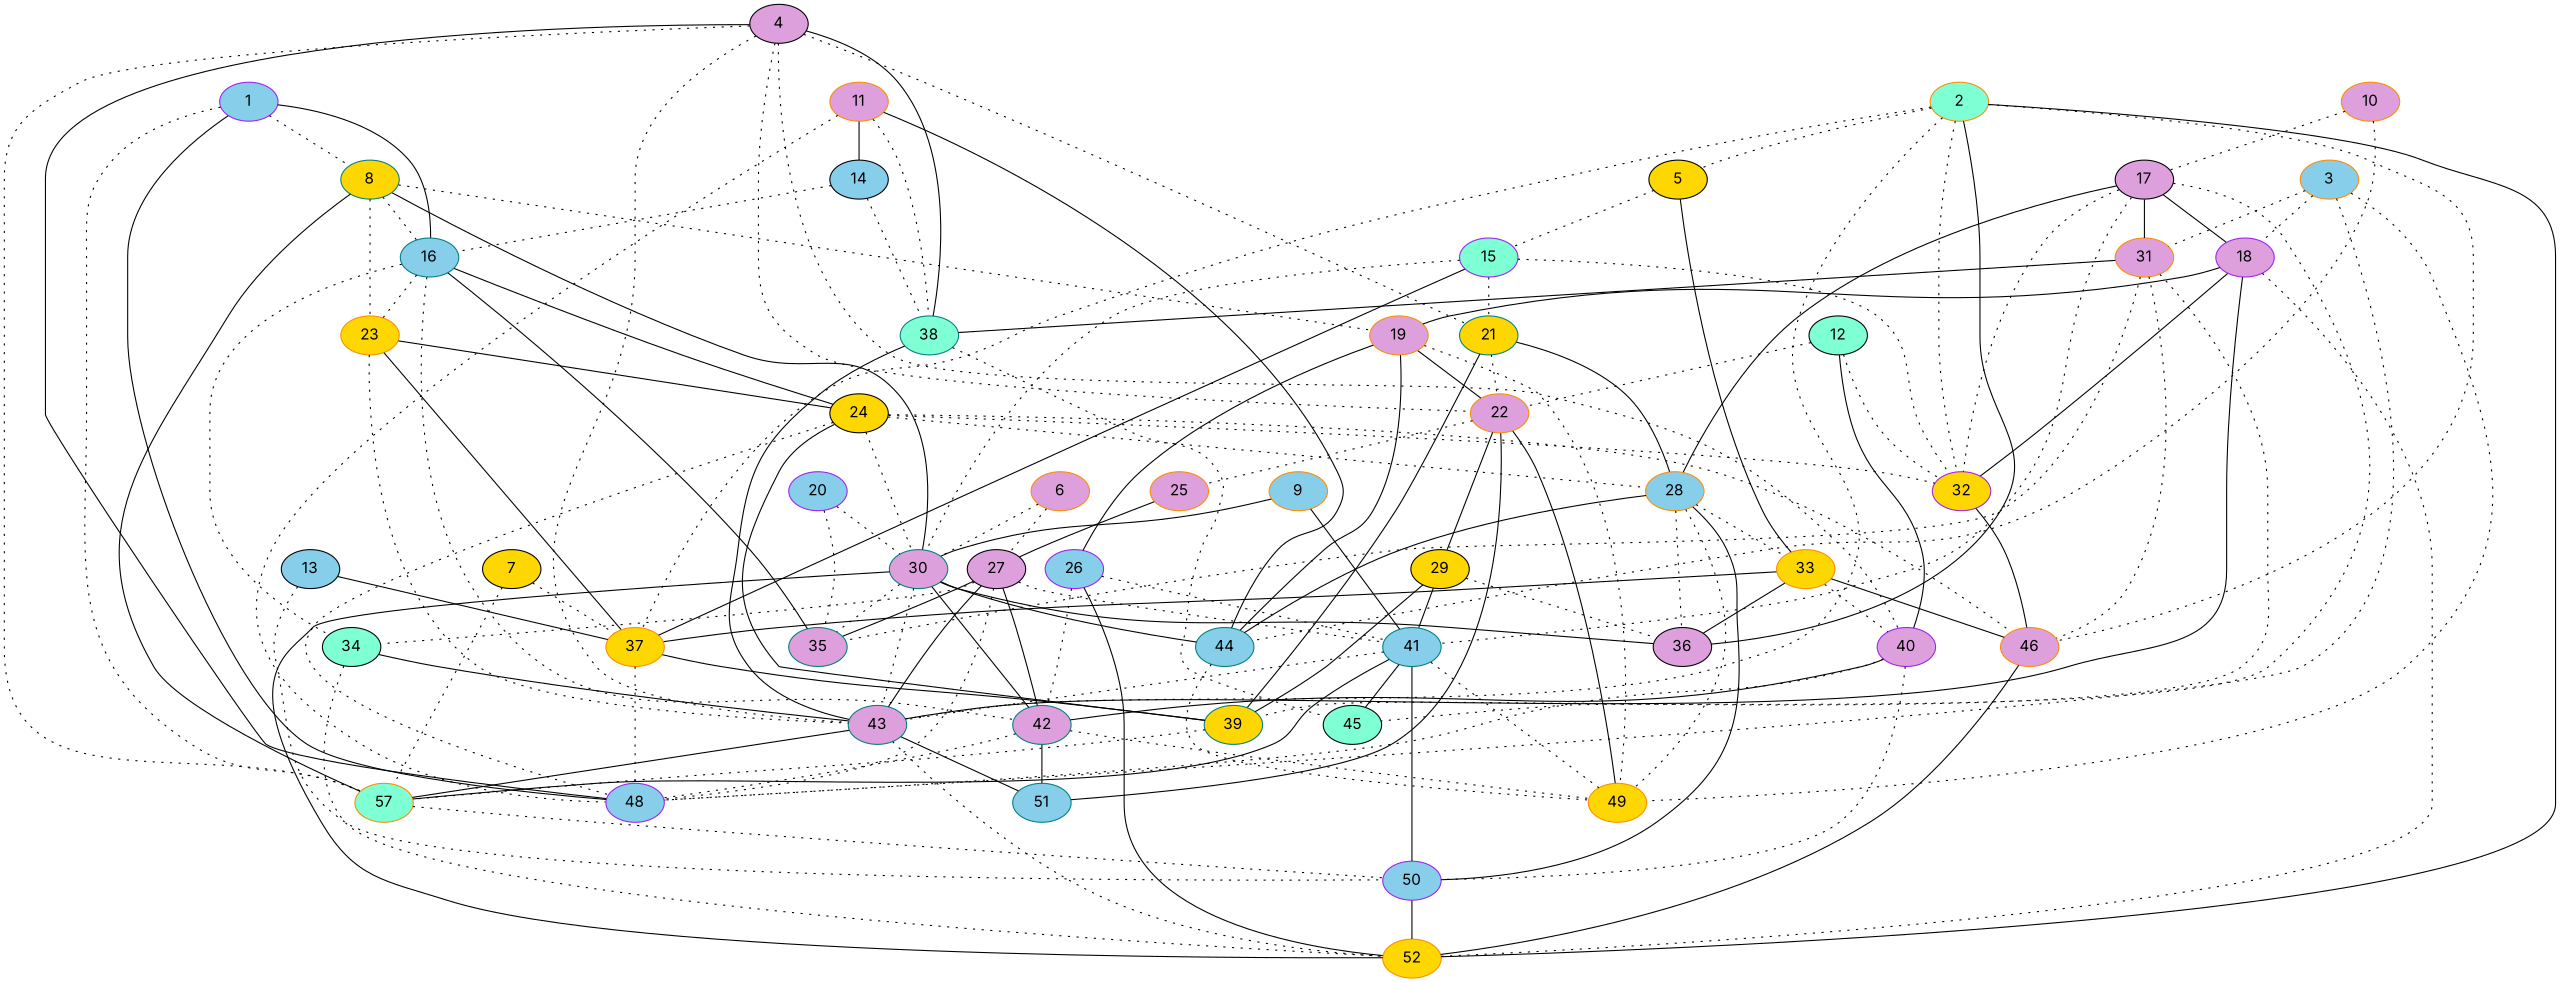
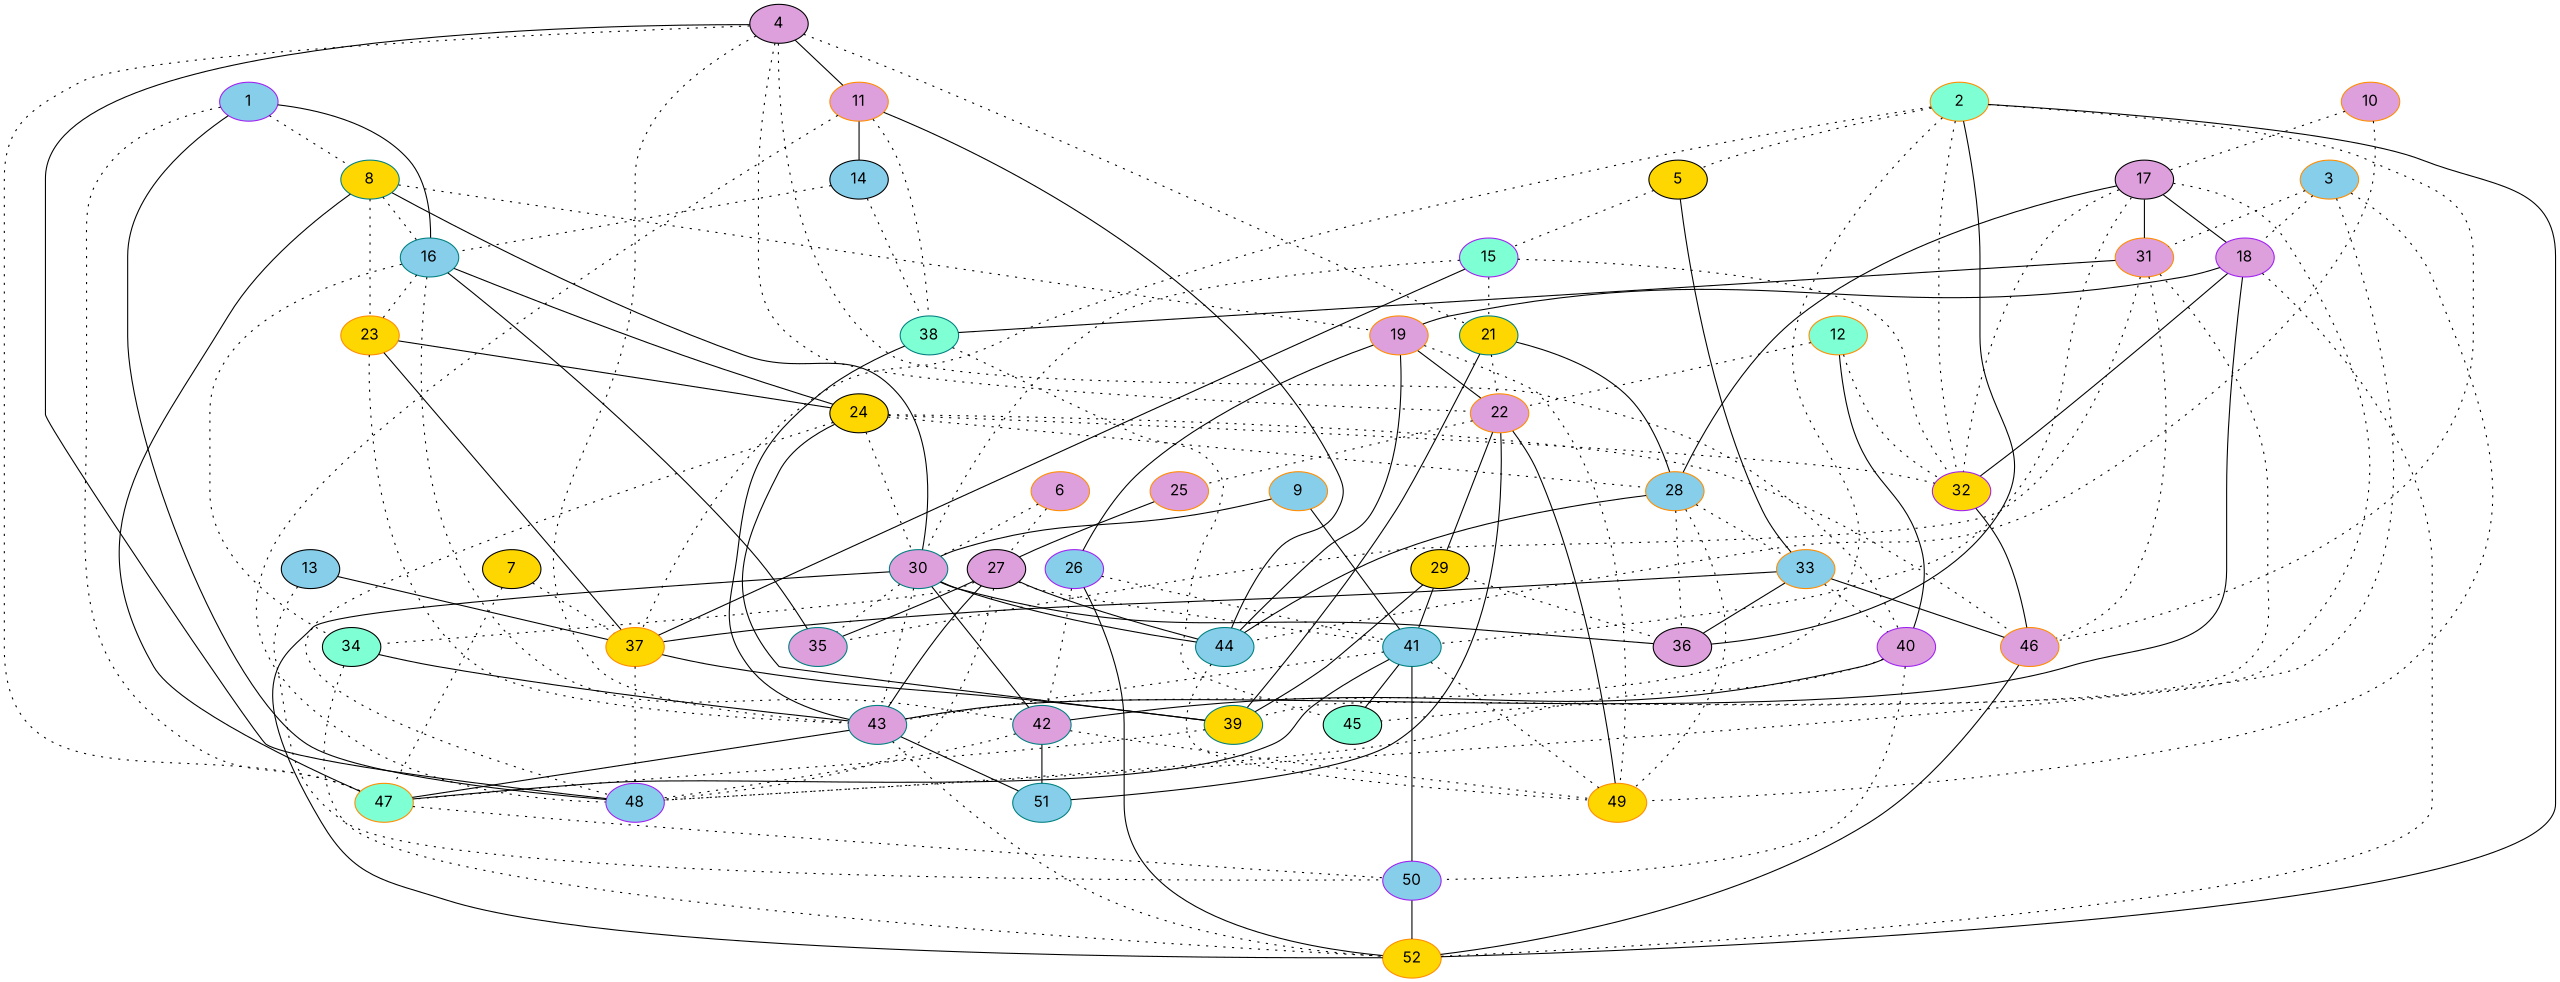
(929, 143) -> (819, 63)
(1838, 335) -> (1838, 335)
(818, 491) -> none
(1806, 569) -> (1806, 569)
(1022, 646) -> (1108, 613)
(1705, 778) -> none
(384, 803) -> (384, 803)
